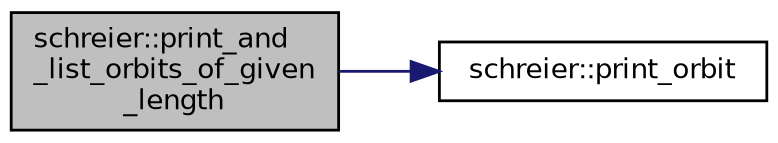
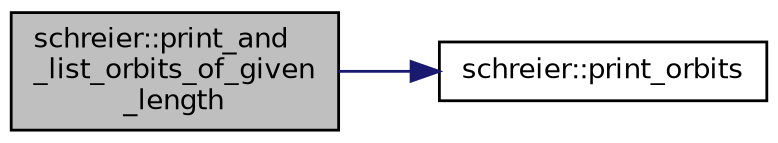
(603, 71) -> (603, 71)
